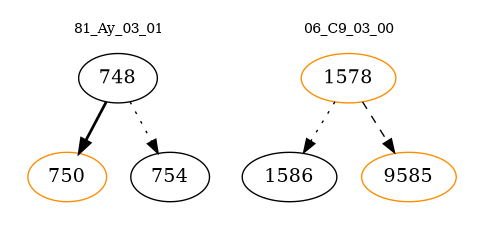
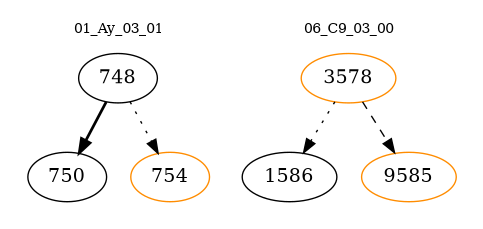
(119, 30) -> (119, 30)
(349, 78) -> (349, 78)
(67, 177) -> (67, 177)
(170, 177) -> (170, 177)
